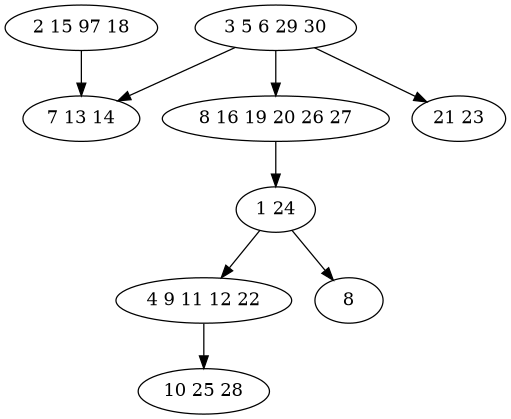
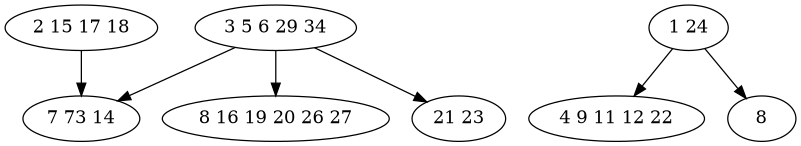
(81, 28) -> (81, 28)
(276, 28) -> (276, 28)
(81, 119) -> (81, 119)
(276, 158) -> none
(204, 391) -> none
